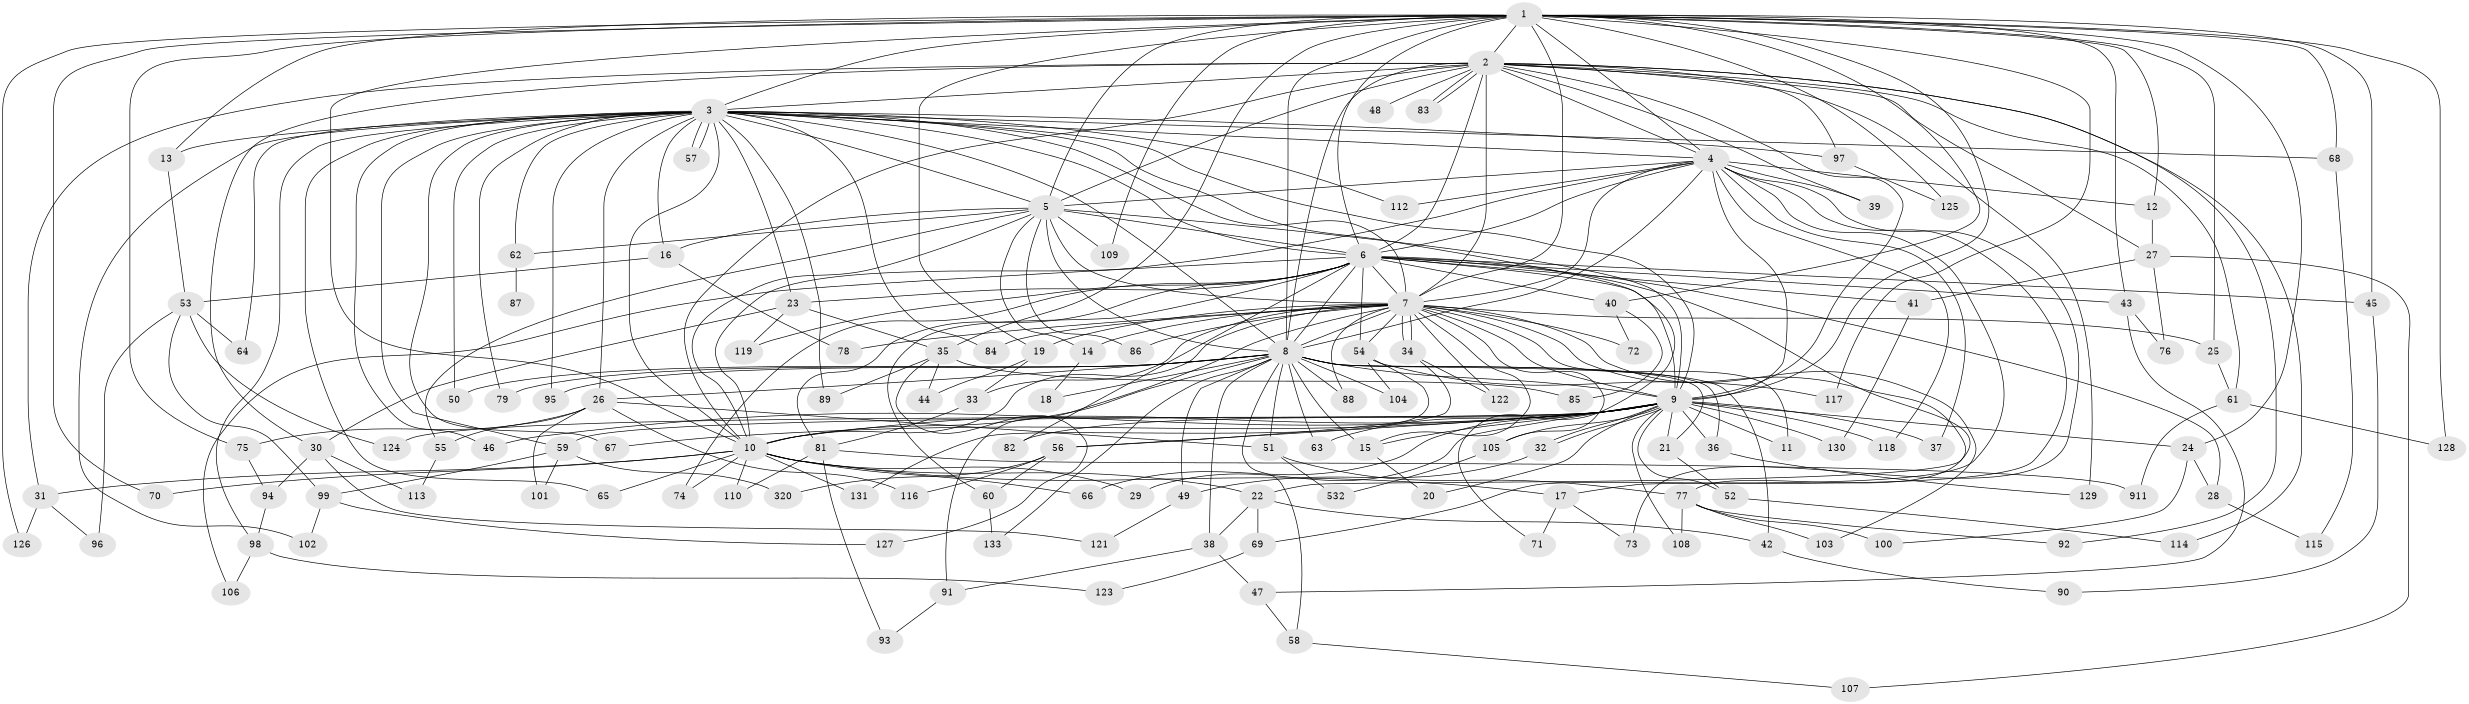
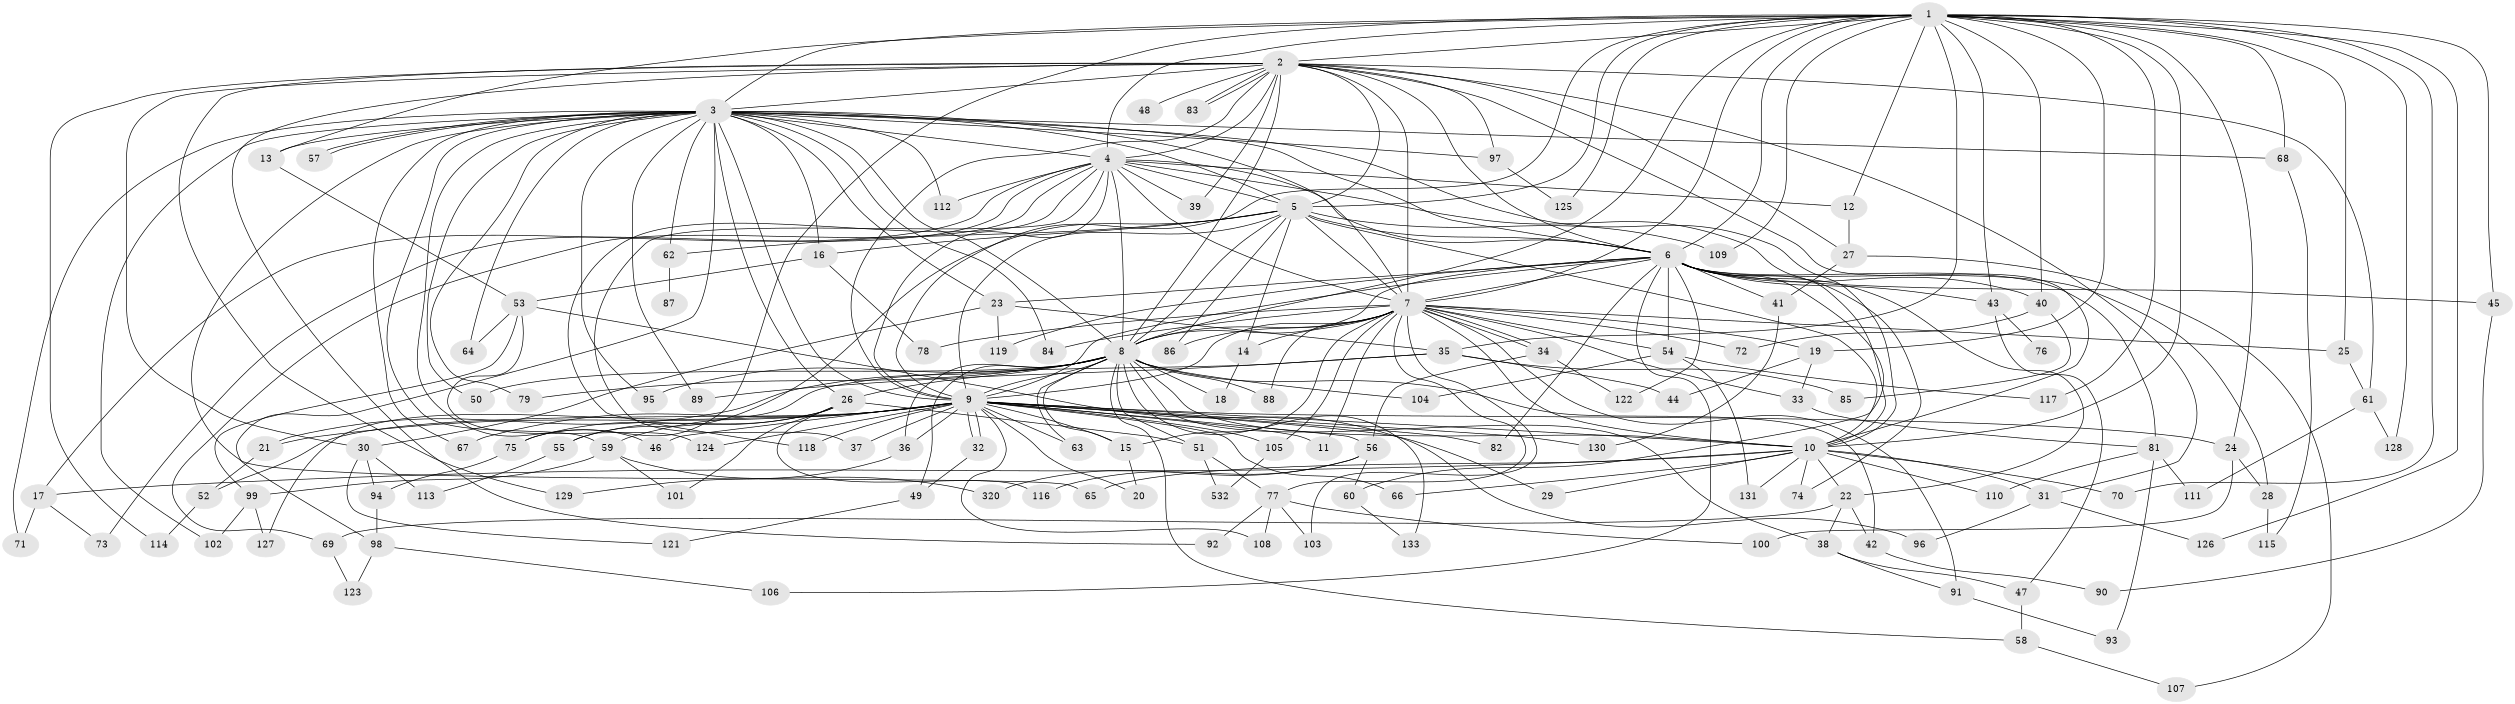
(2159, 304) -> none
(1450, 354) -> (1698, 348)
(2139, 497) -> (2193, 497)
